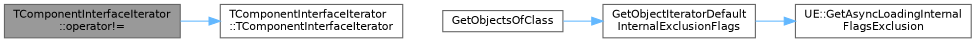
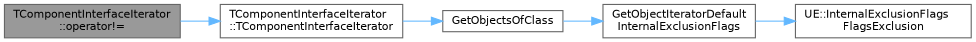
none -> (417, 21)
(883, 21) -> (883, 21)
